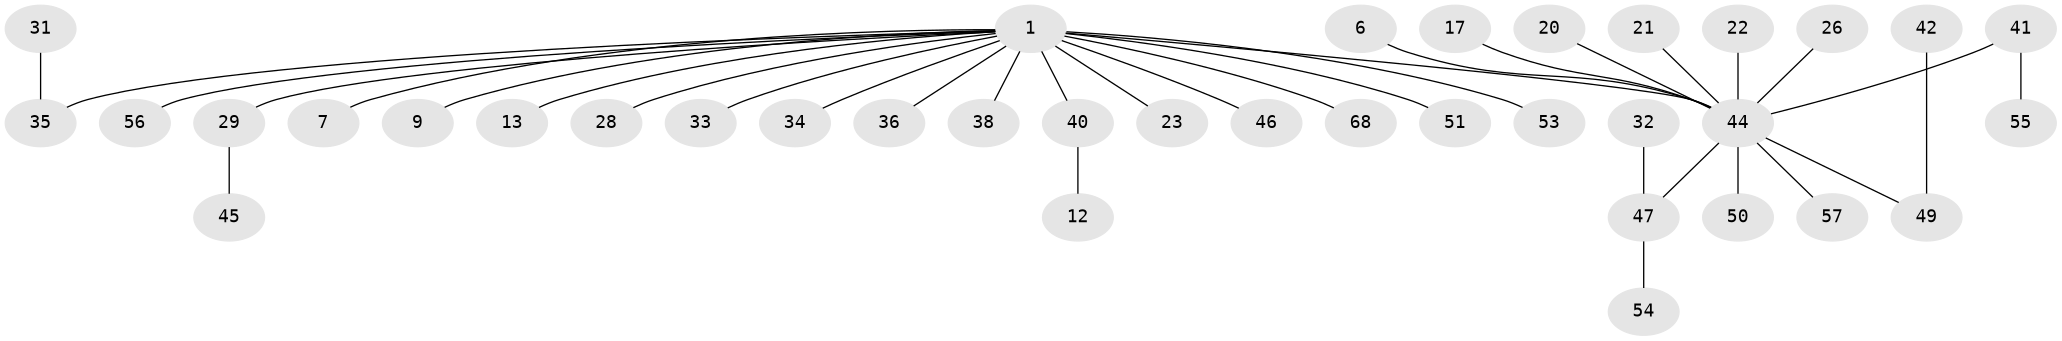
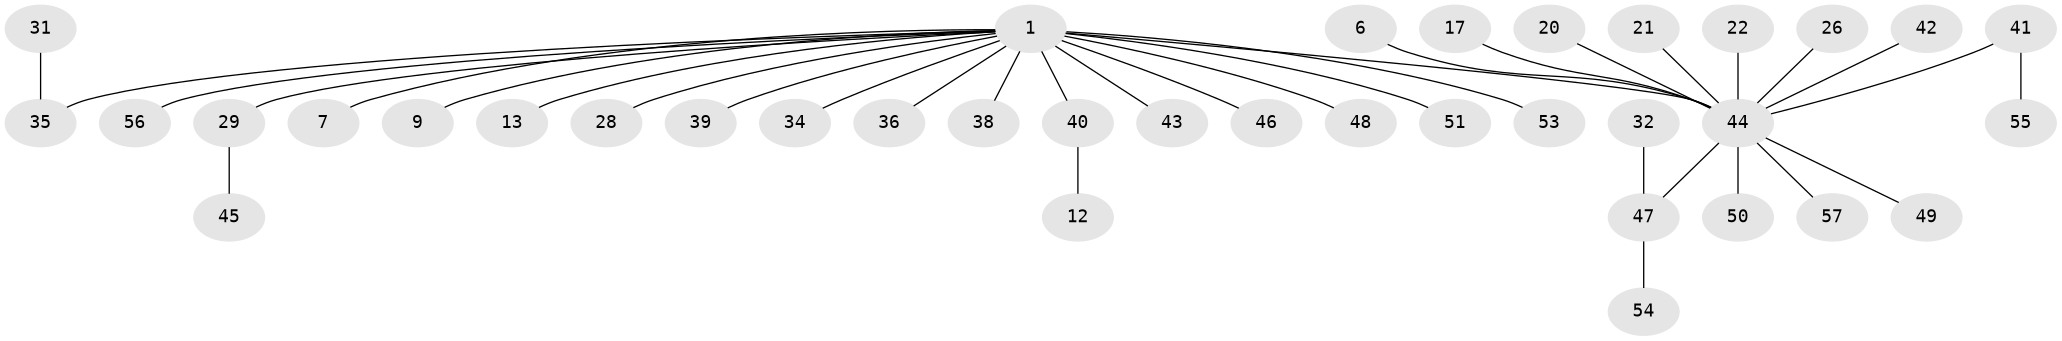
(701, 123) -> (701, 123)
(1172, 123) -> (1172, 123)
(1361, 123) -> (1361, 123)
(1927, 123) -> (1832, 76)
